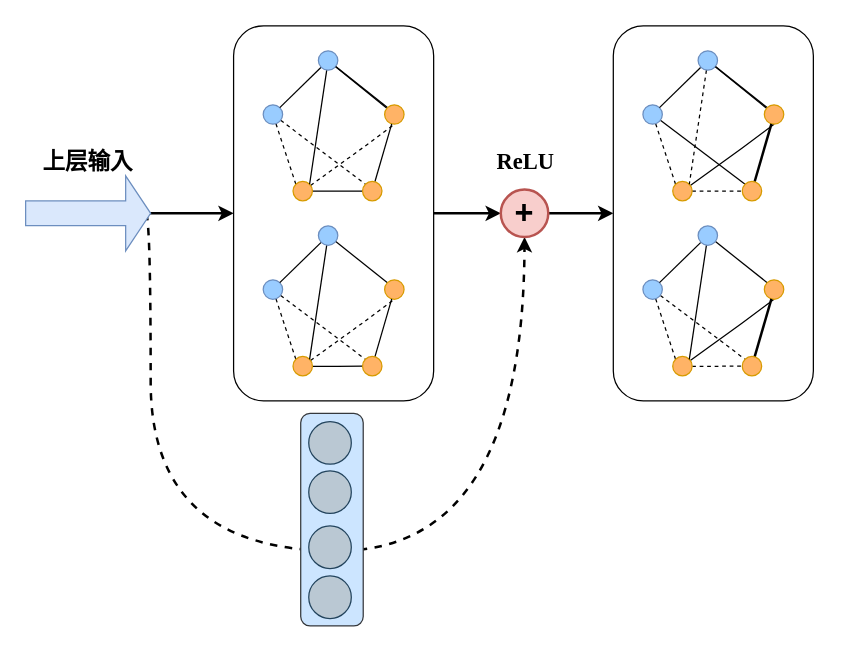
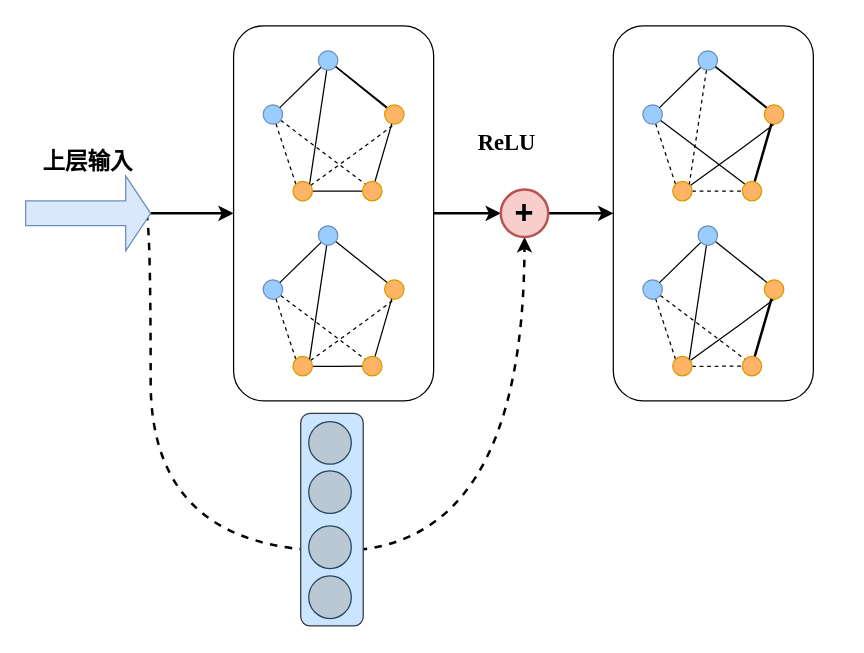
(526, 162) -> (507, 143)
